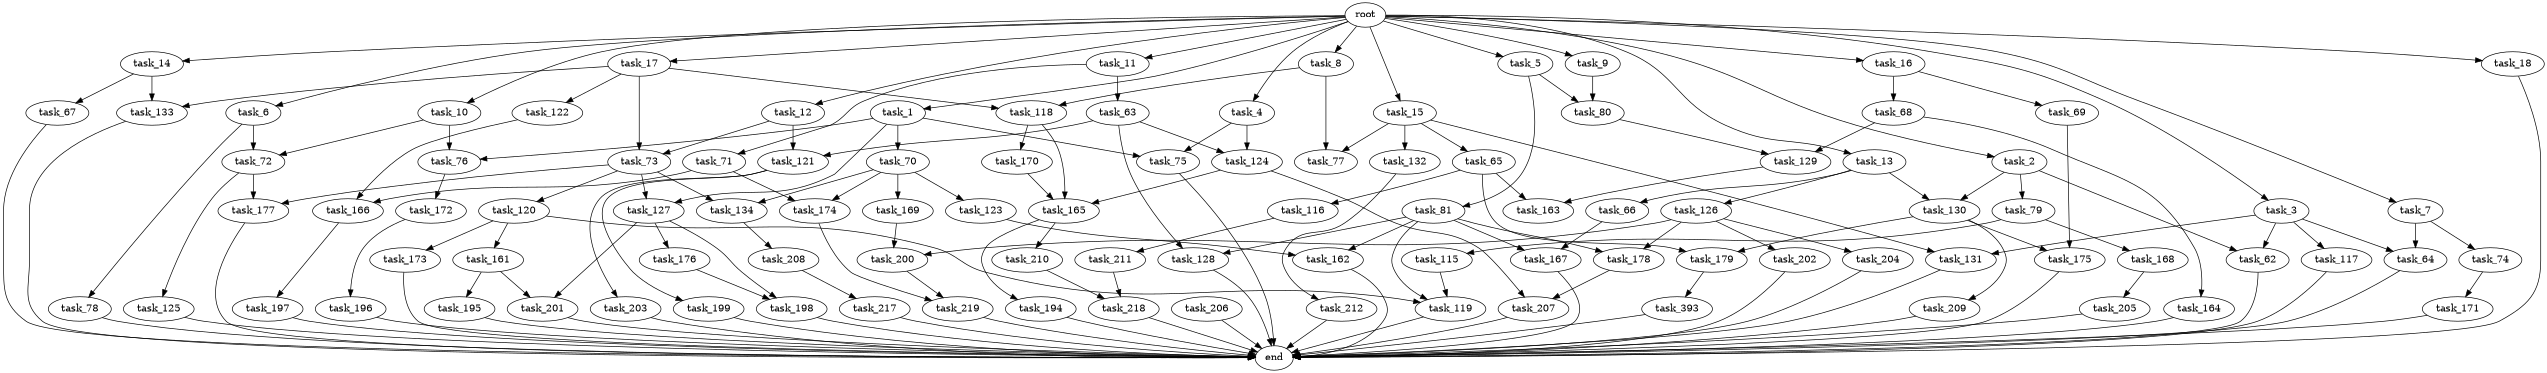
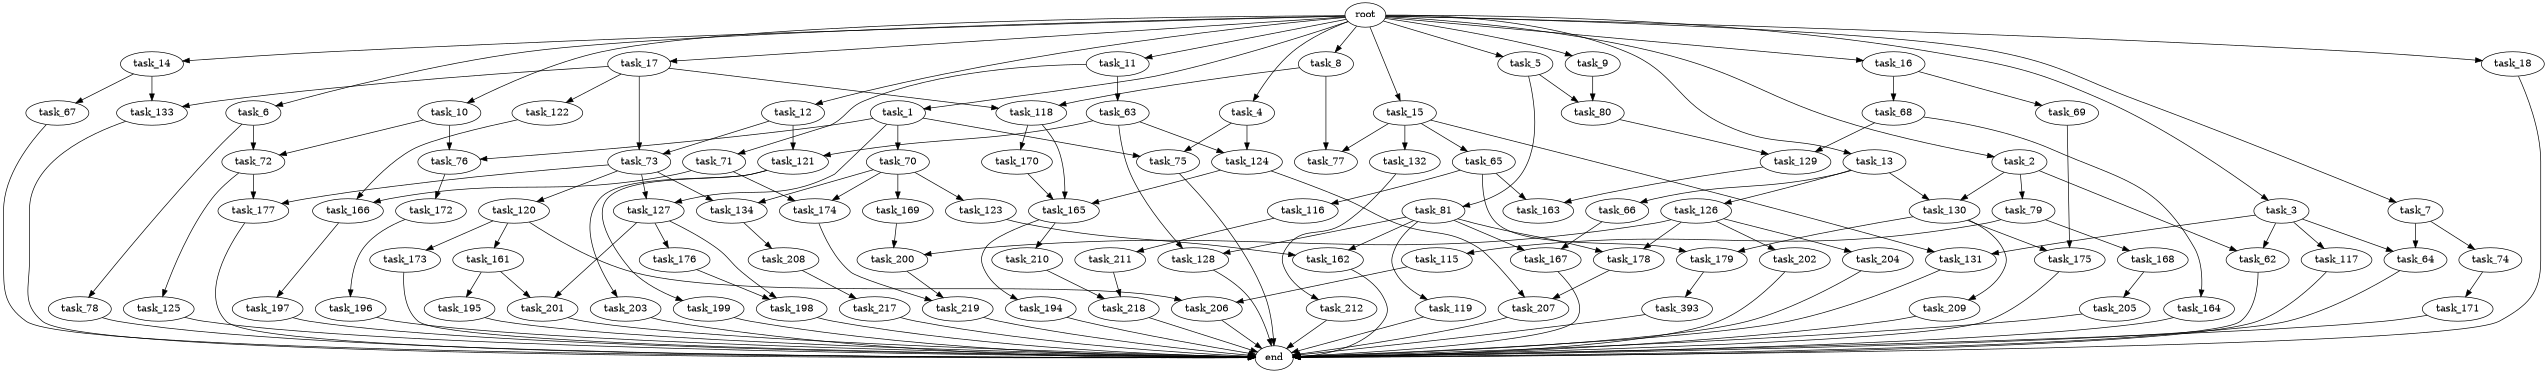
(977, 270) -> (846, 288)
(1443, 281) -> (1325, 284)
